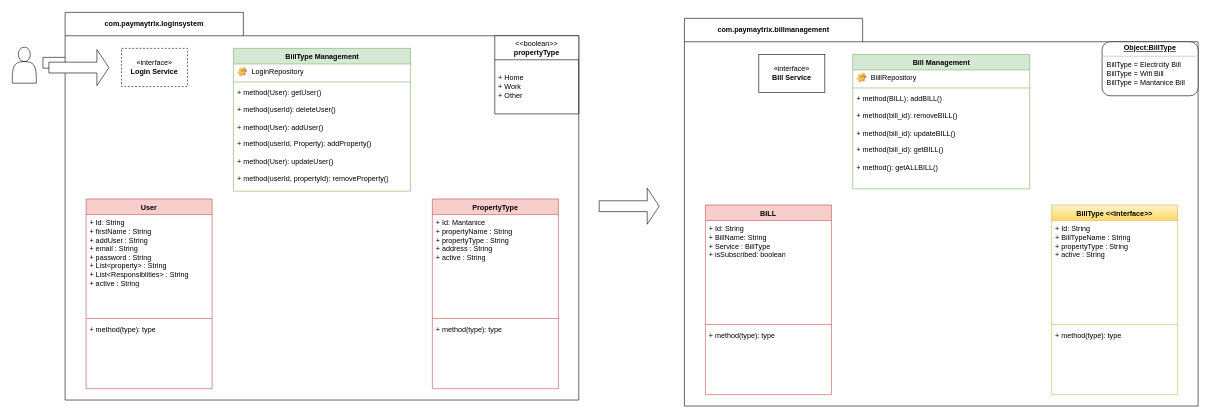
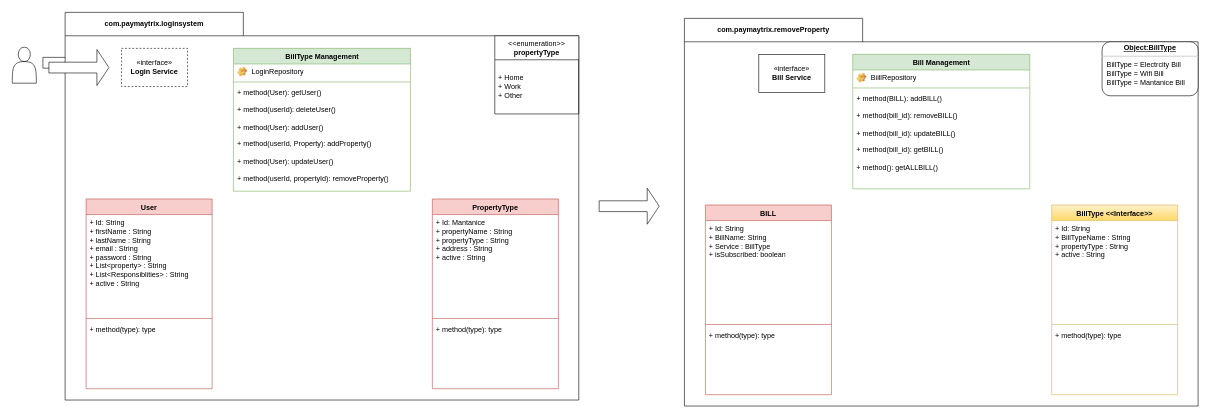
(773, 30) -> (773, 30)
(537, 49) -> (537, 49)
(145, 253) -> (145, 253)
